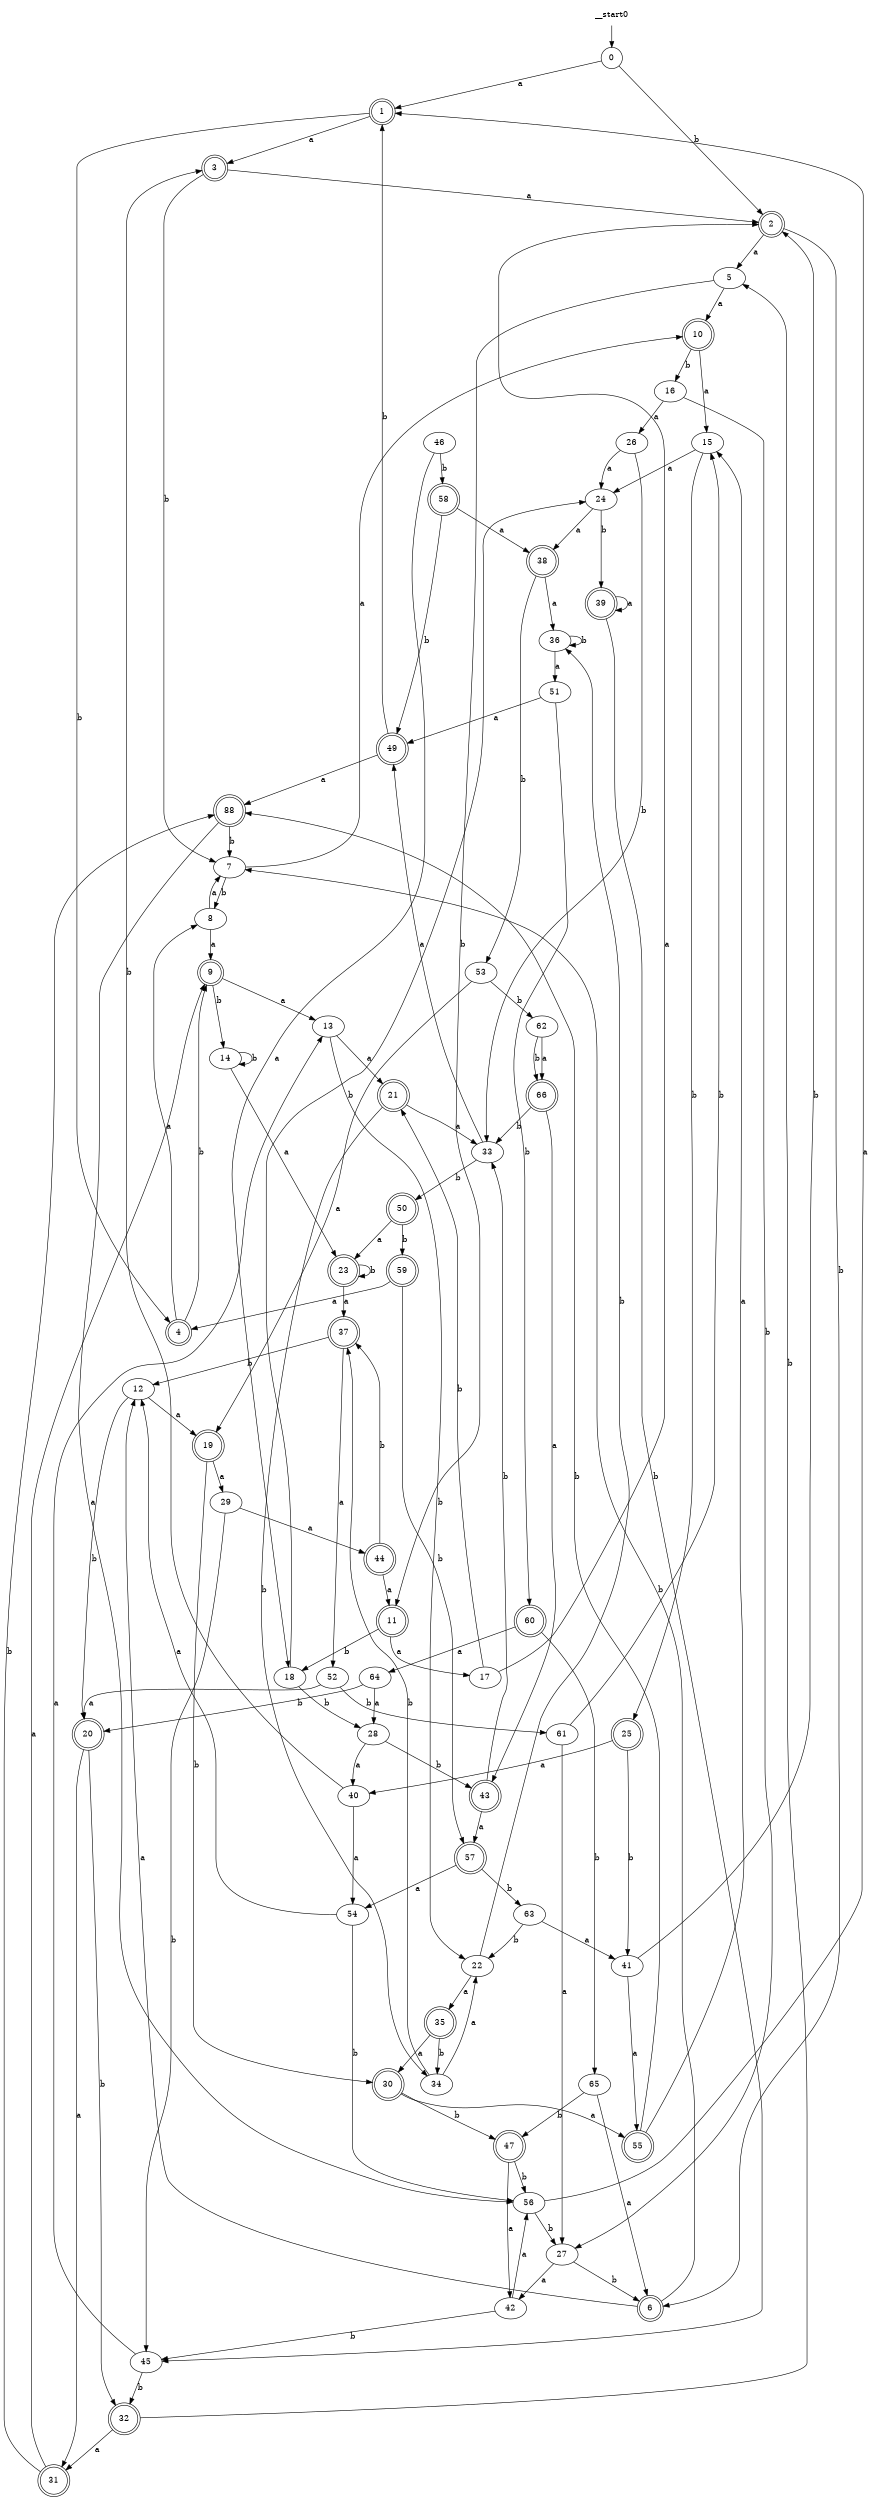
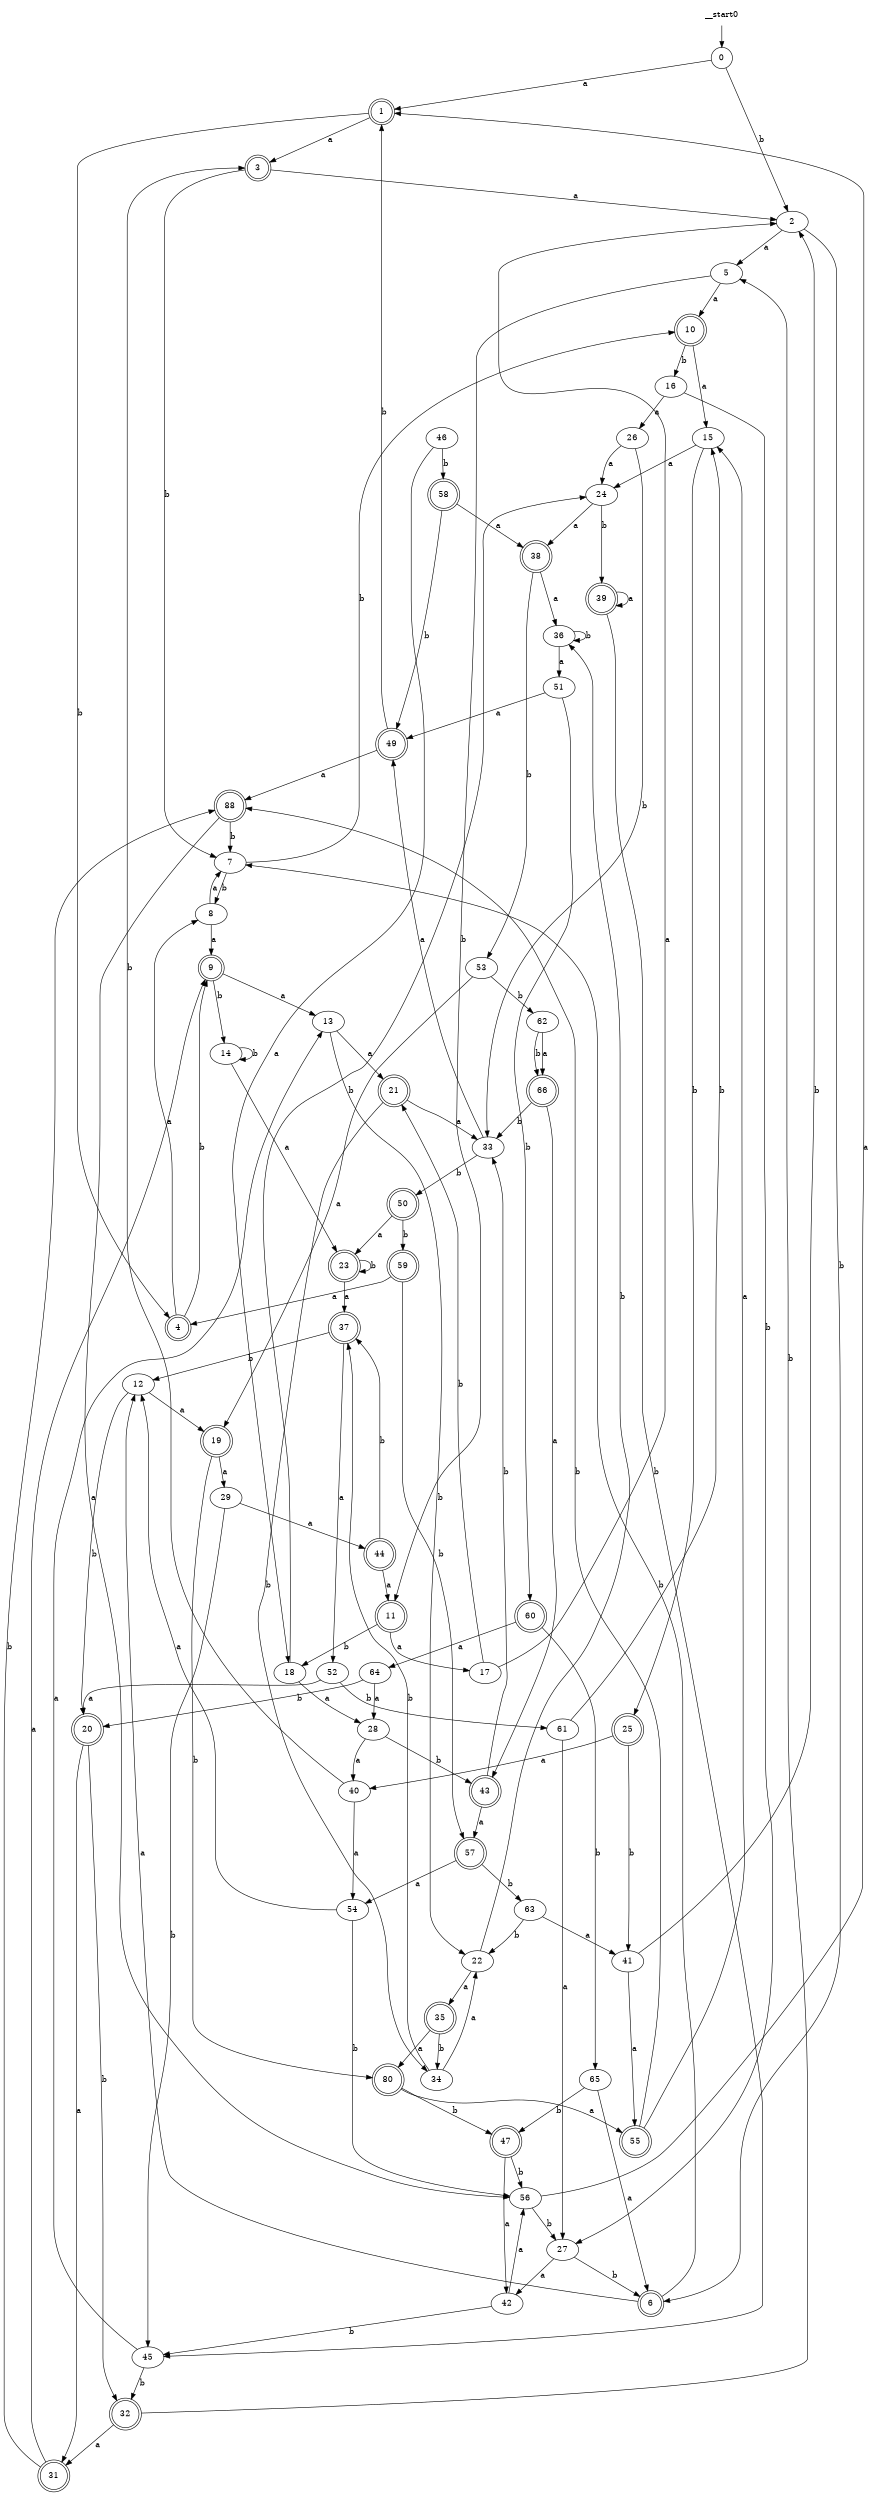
(772, 224) -> (792, 222)
(362, 604) -> (362, 599)
(327, 1703) -> (327, 1699)
(388, 2085) -> (388, 2080)
